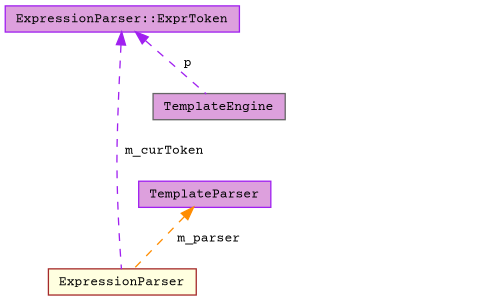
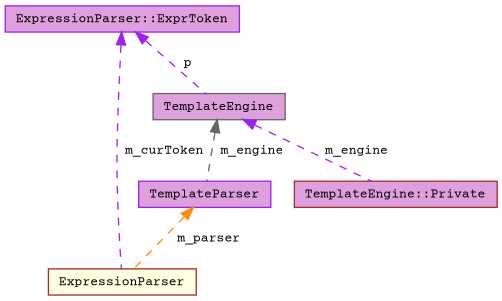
none -> (211, 157)
none -> (396, 194)
